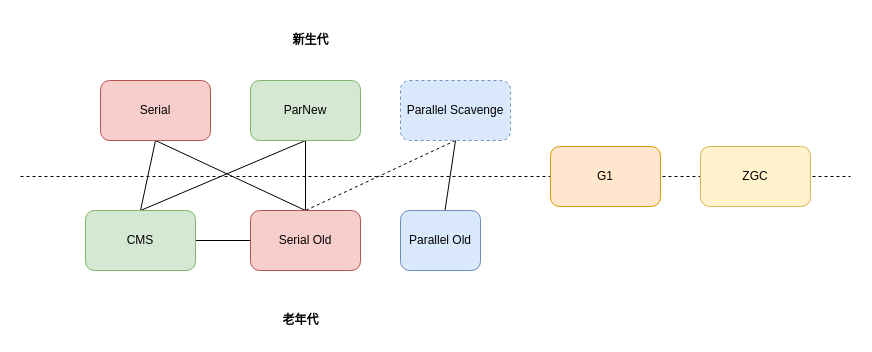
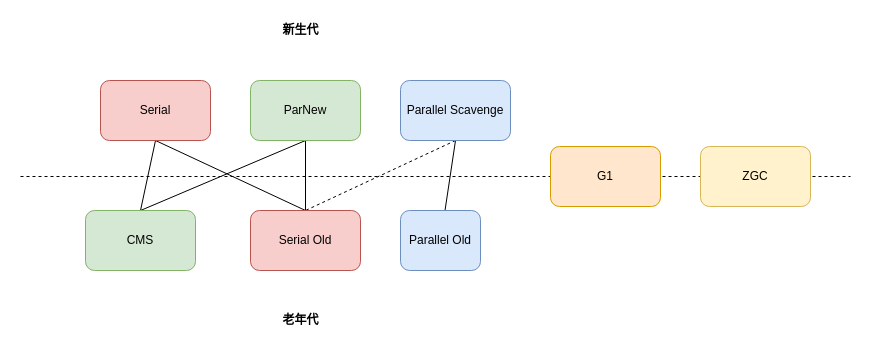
(311, 41) -> (301, 31)
(456, 111) -> (456, 111)
(223, 241) -> none
